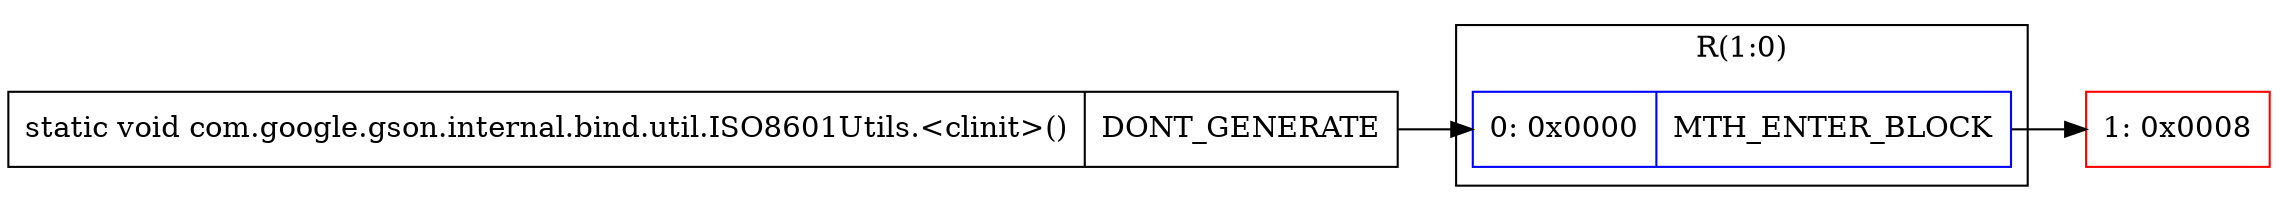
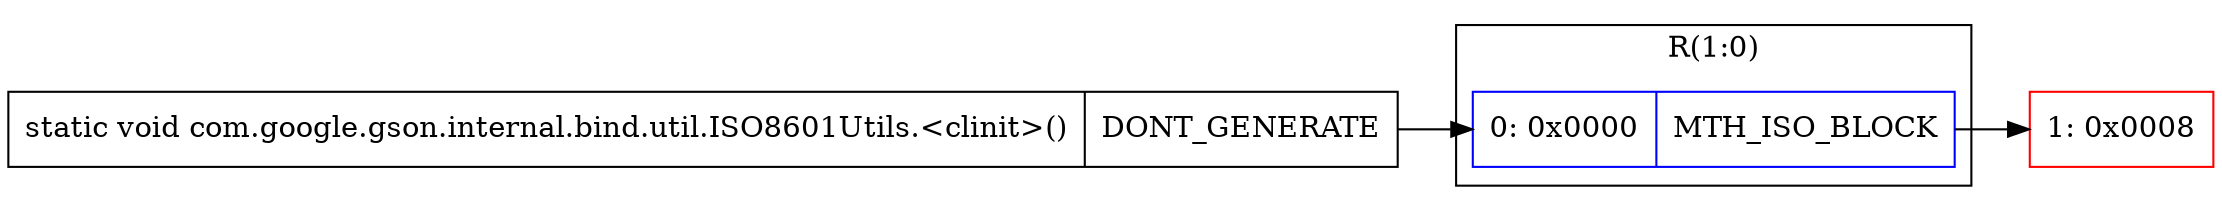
(1834, 128) -> (1806, 128)
